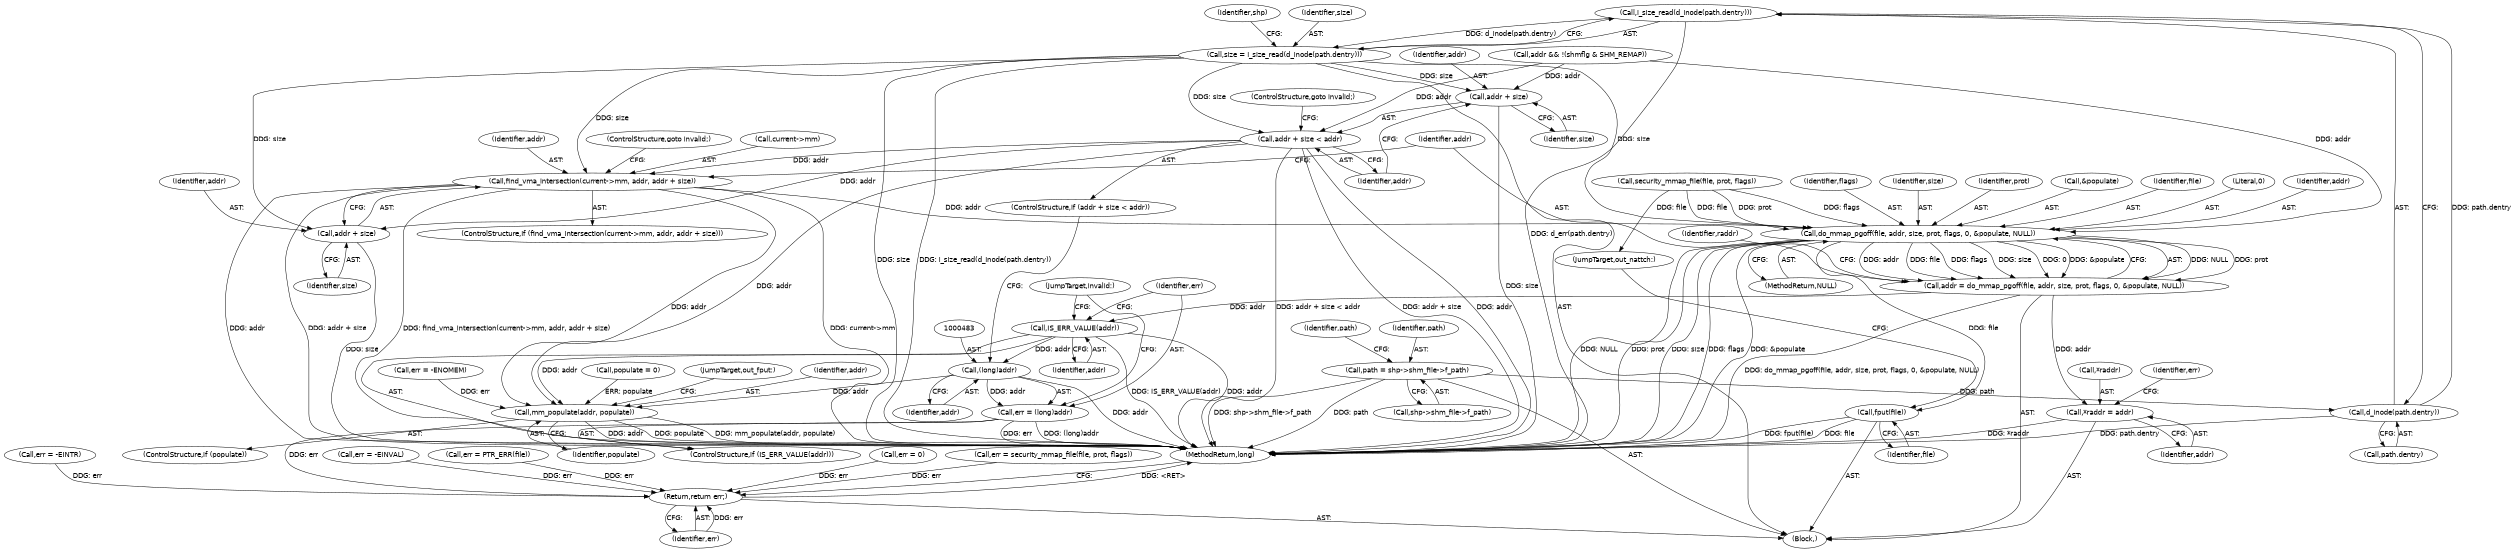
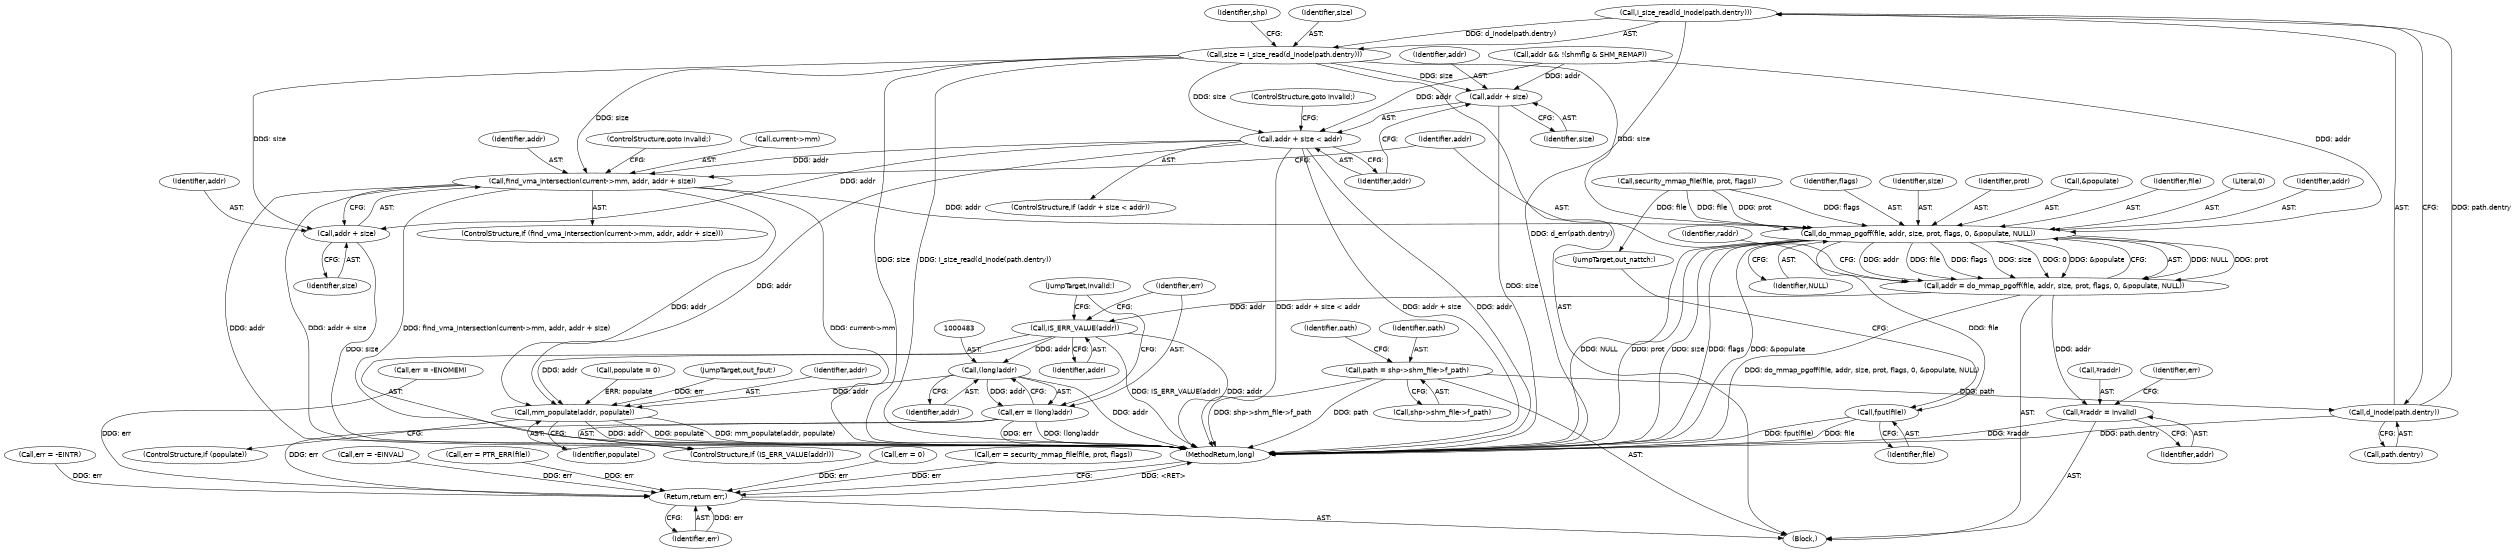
(1486, 45) -> none
(1019, 272) -> (1027, 390)
(1801, 286) -> (1801, 286)
(689, 392) -> (689, 392)
(467, 398) -> (199, 477)
(2100, 413) -> (2100, 413)
(416, 434) -> (416, 434)
(1845, 474) -> none
